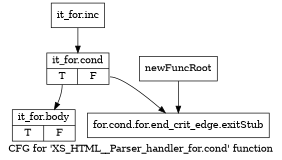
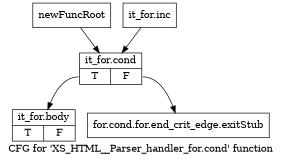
(178, 94) -> (88, 38)
